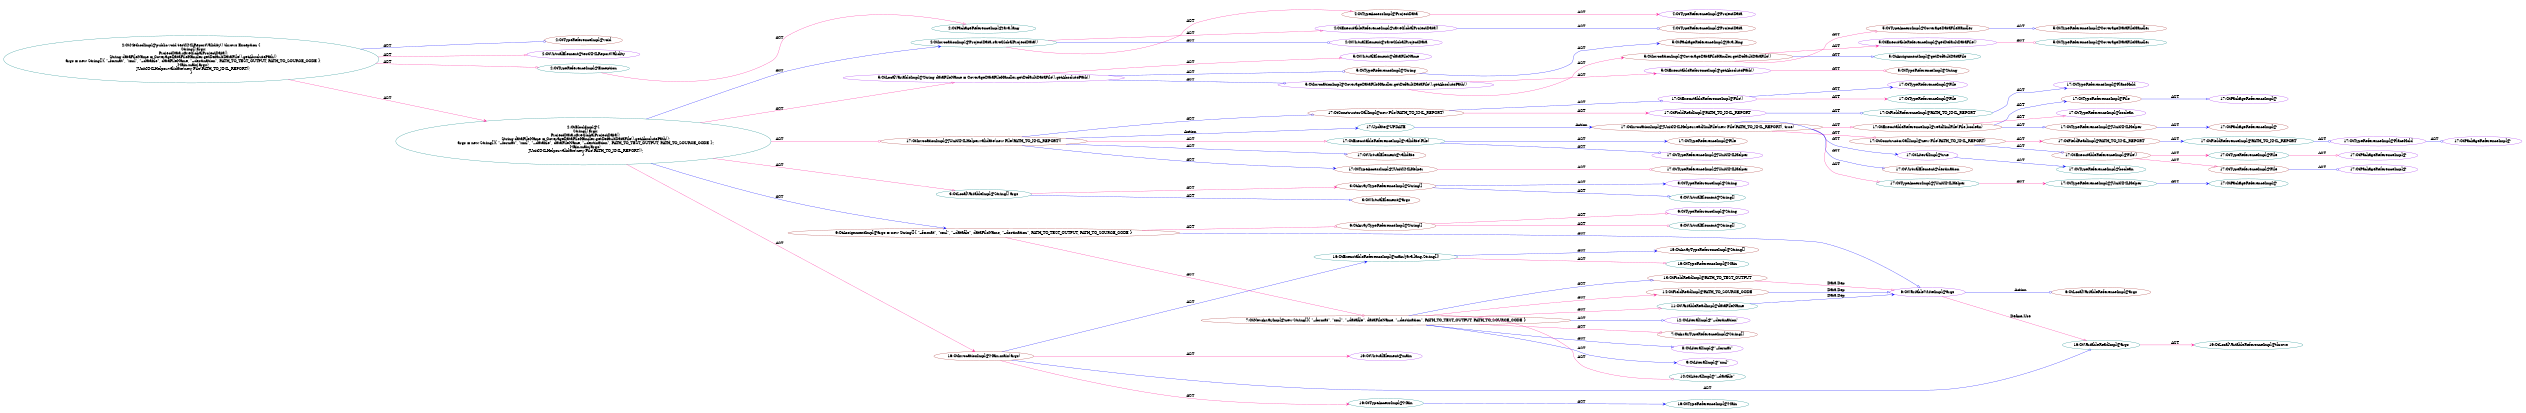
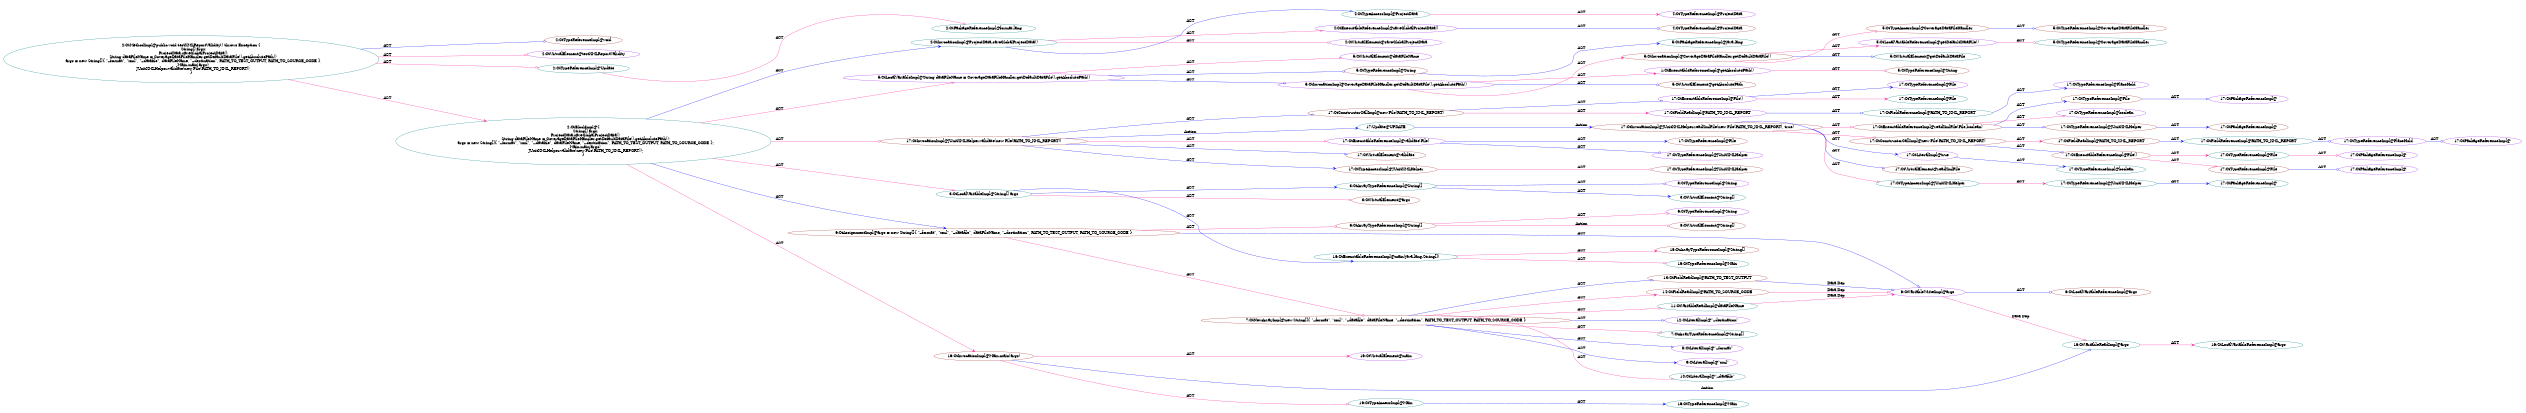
(1386, 14) -> (1386, 14)
(984, 28) -> (984, 28)
(1171, 39) -> (1171, 39)
(1192, 43) -> (1192, 43)
(1707, 43) -> (1707, 43)
(1928, 43) -> (1928, 43)
(1928, 57) -> (1928, 57)
(583, 68) -> (583, 68)
(1707, 71) -> (1707, 71)
none -> (1707, 85)
(1386, 141) -> (1386, 141)
(1928, 169) -> (1928, 169)
(1550, 185) -> (1550, 185)
(1386, 186) -> (1386, 186)
(1182, 190) -> (1182, 190)
(1550, 192) -> (1550, 192)
(1190, 198) -> (1190, 198)
(1549, 219) -> (1549, 219)
(1581, 224) -> (1581, 224)
(1707, 226) -> (1707, 226)
(1554, 253) -> (1554, 253)
(1823, 285) -> (1823, 285)
(2021, 290) -> (2021, 290)
(1828, 292) -> (1828, 292)
(1821, 299) -> (1821, 299)
(1183, 307) -> (1186, 218)
(2021, 317) -> (2021, 317)
(1707, 335) -> (1707, 335)
(2249, 345) -> (2249, 345)
(1707, 388) -> (1707, 388)
(1172, 396) -> (1172, 396)
